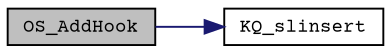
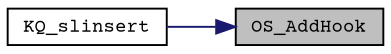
(180, 27) -> (191, 27)
